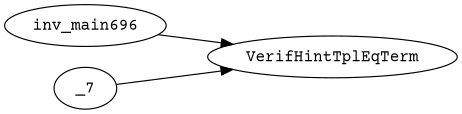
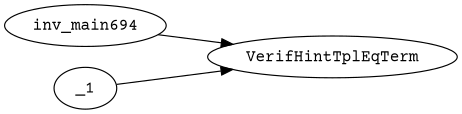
(85, 26) -> (85, 26)
(85, 88) -> (85, 88)
